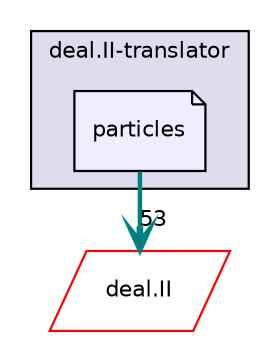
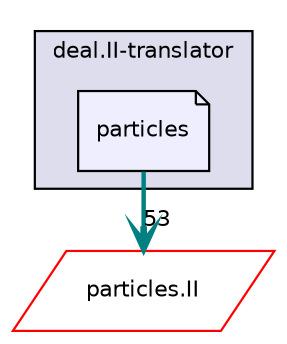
(140, 291) -> (144, 291)
